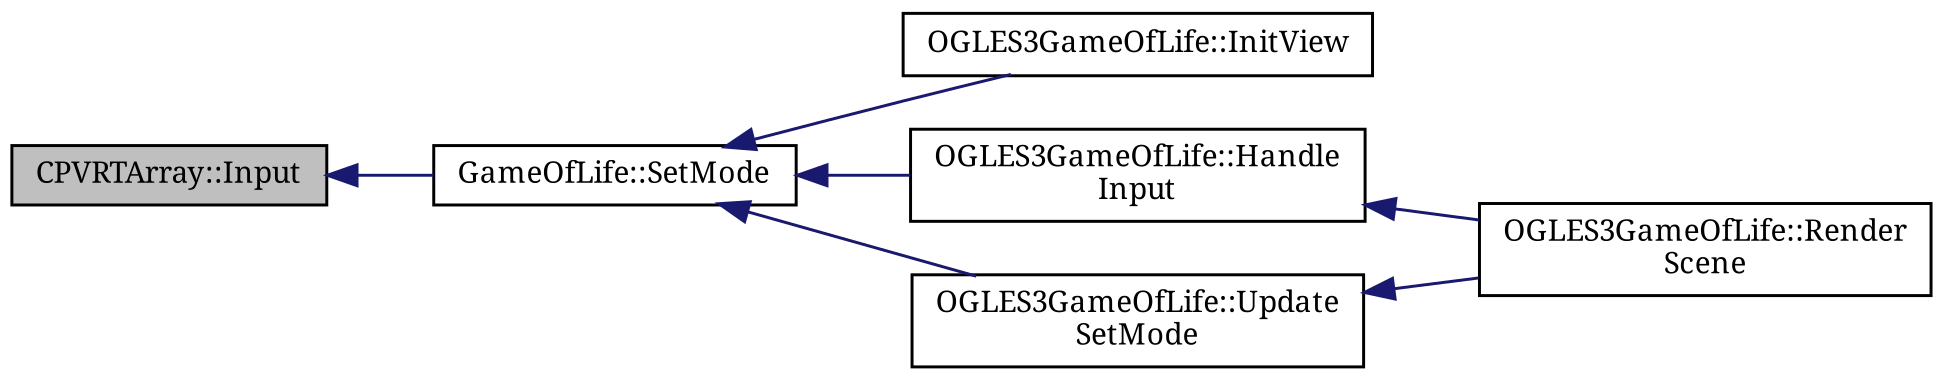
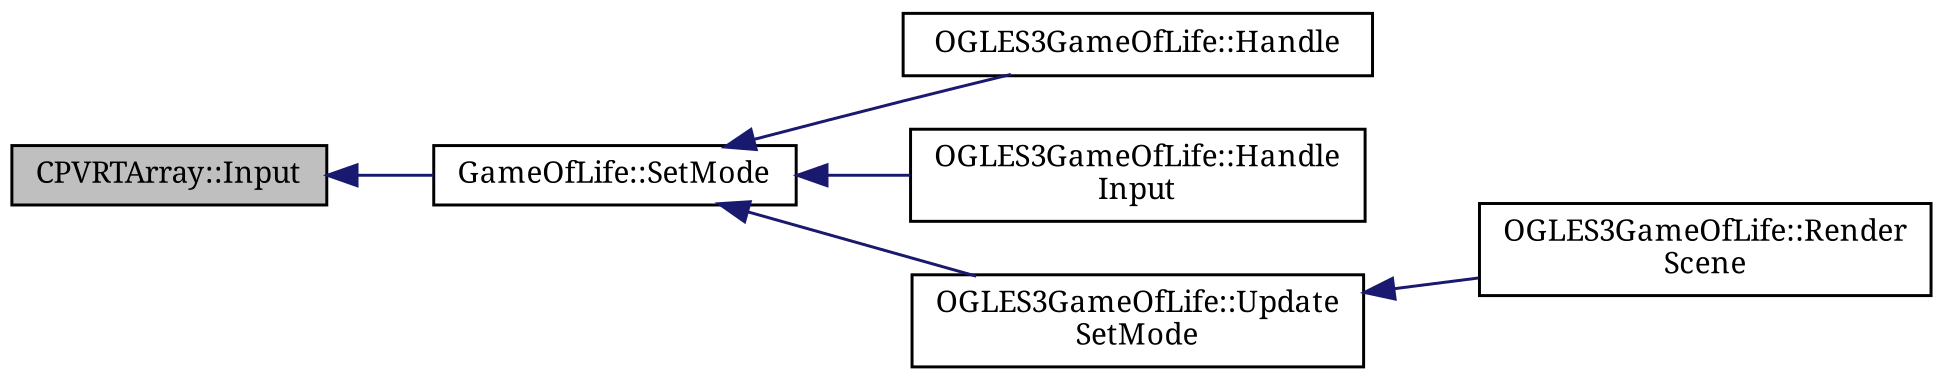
(1138, 45) -> (1138, 45)
(1437, 214) -> none
